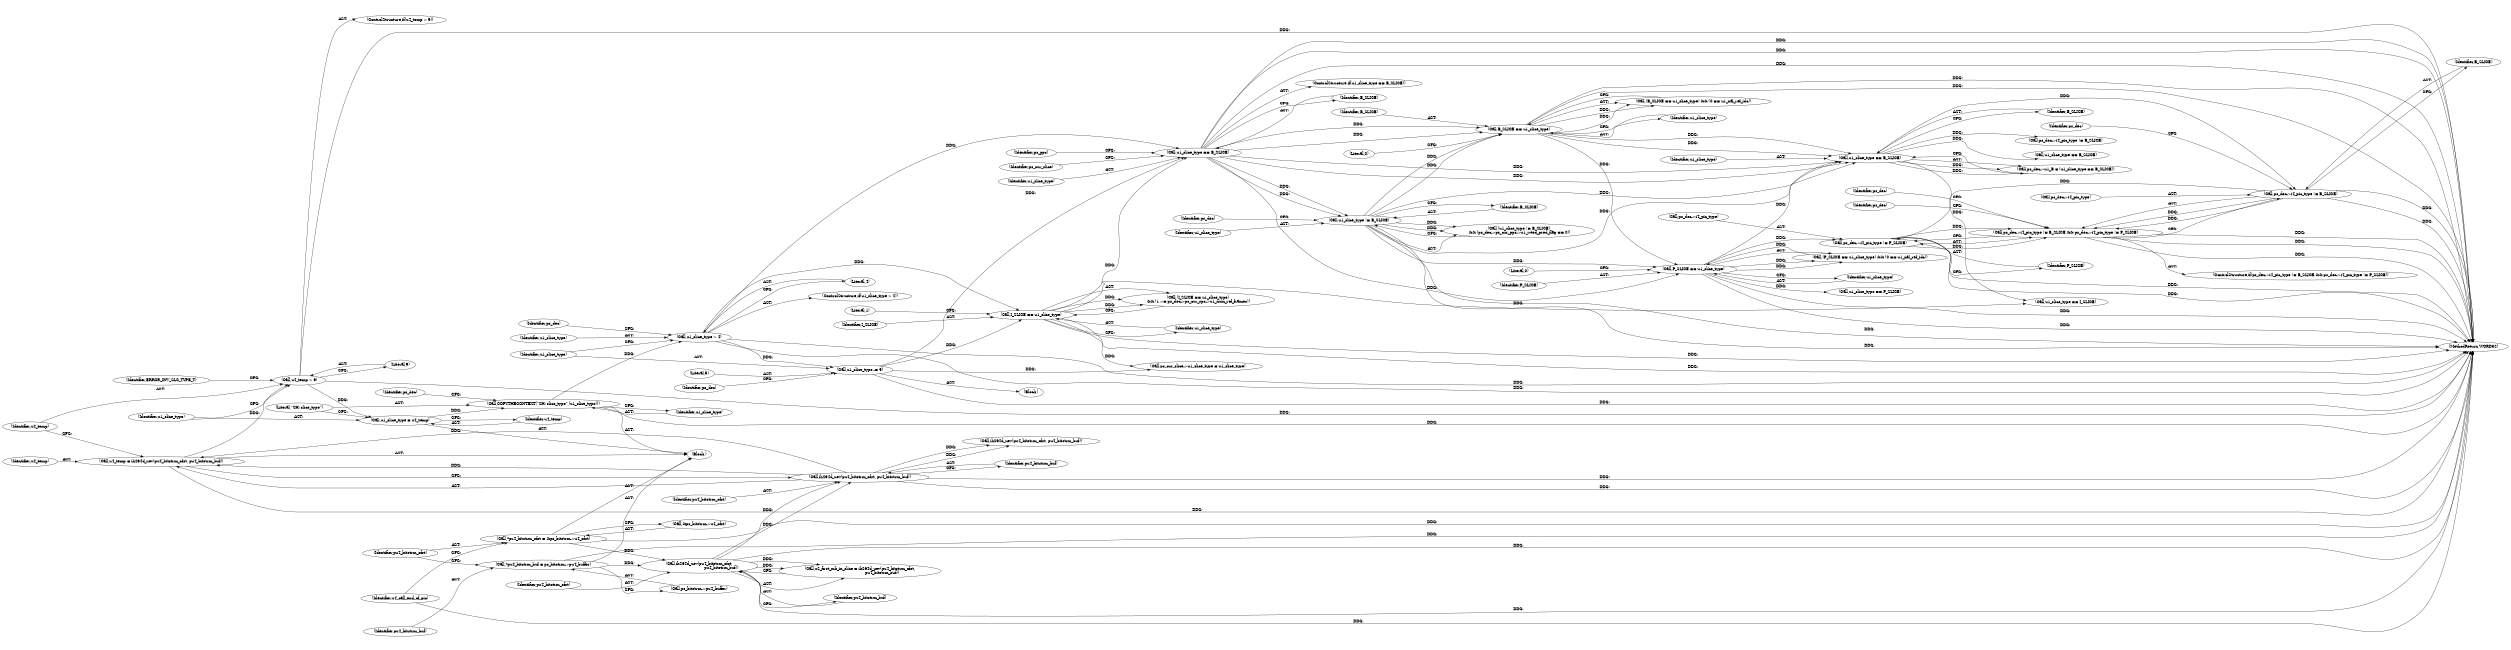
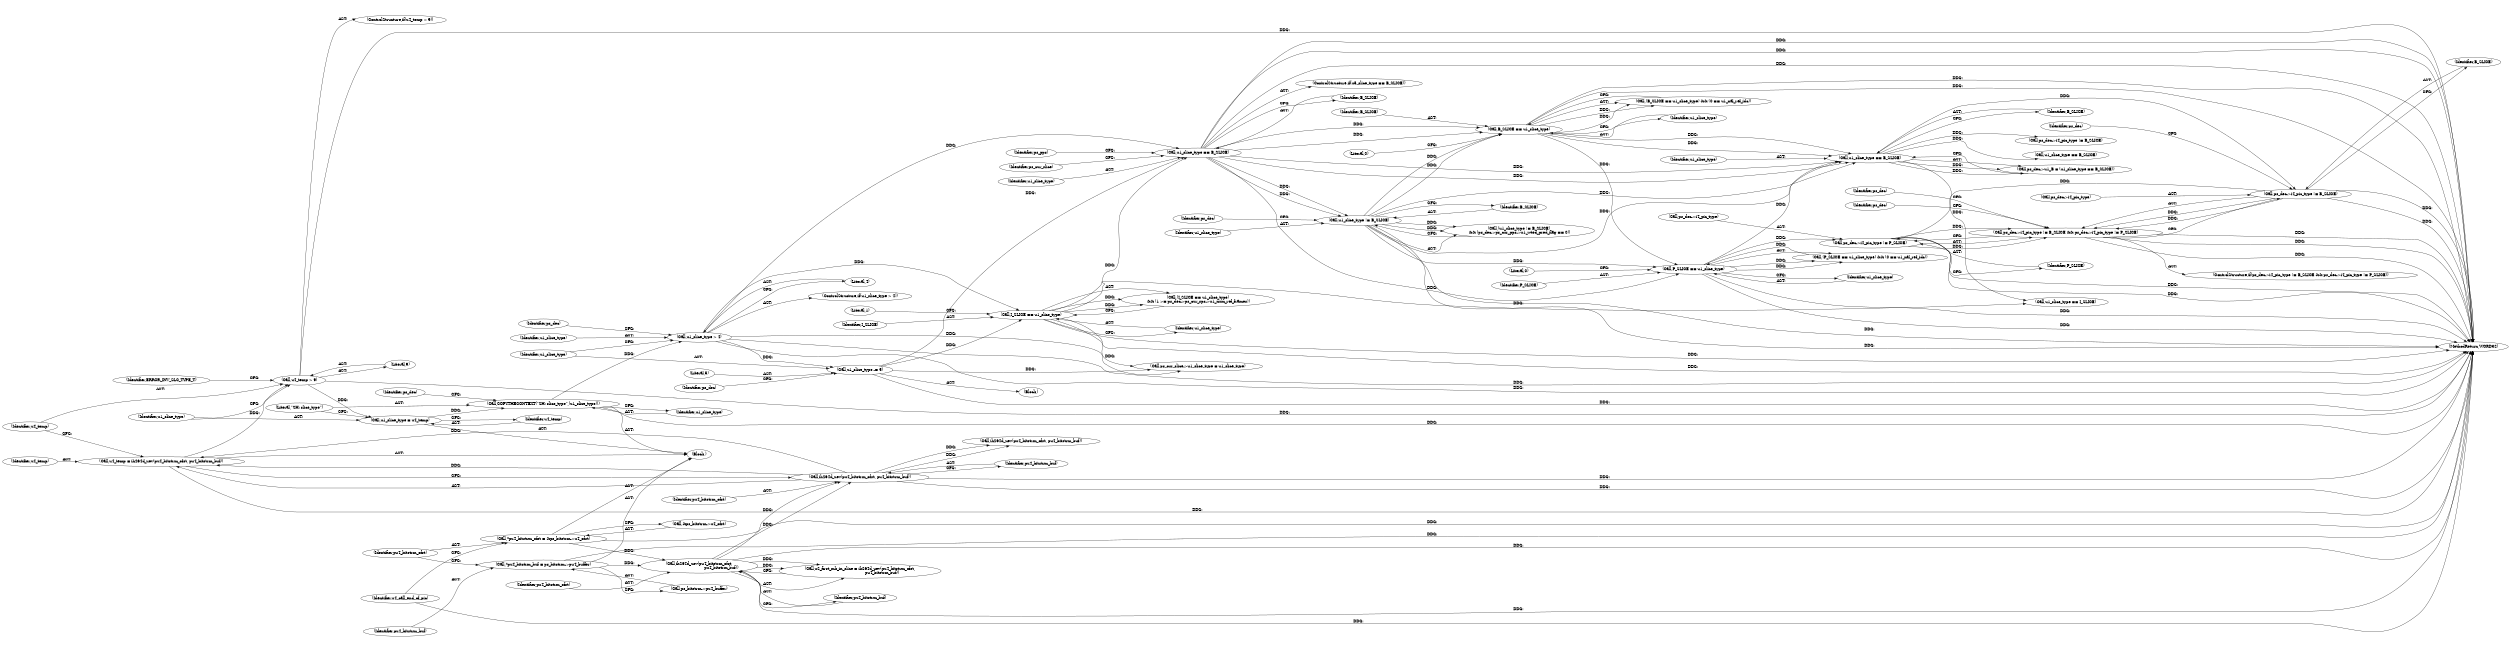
(1359, 83) -> (1359, 83)
(1870, 292) -> none
none -> (960, 337)
(344, 371) -> (344, 371)
